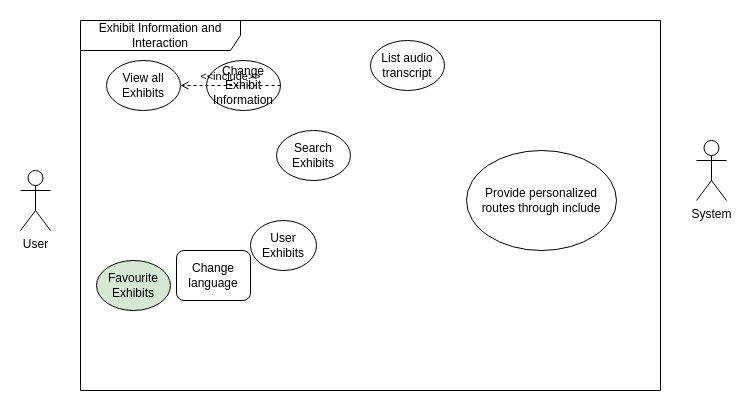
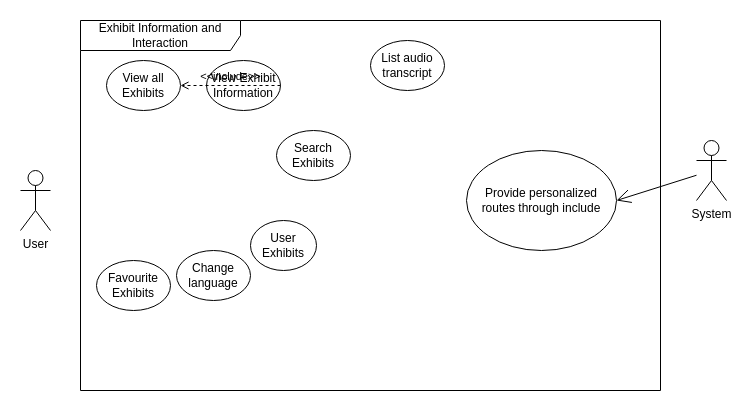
(244, 86) -> (244, 86)
none -> (658, 187)
(214, 276) -> (214, 276)
(134, 286) -> (134, 286)
